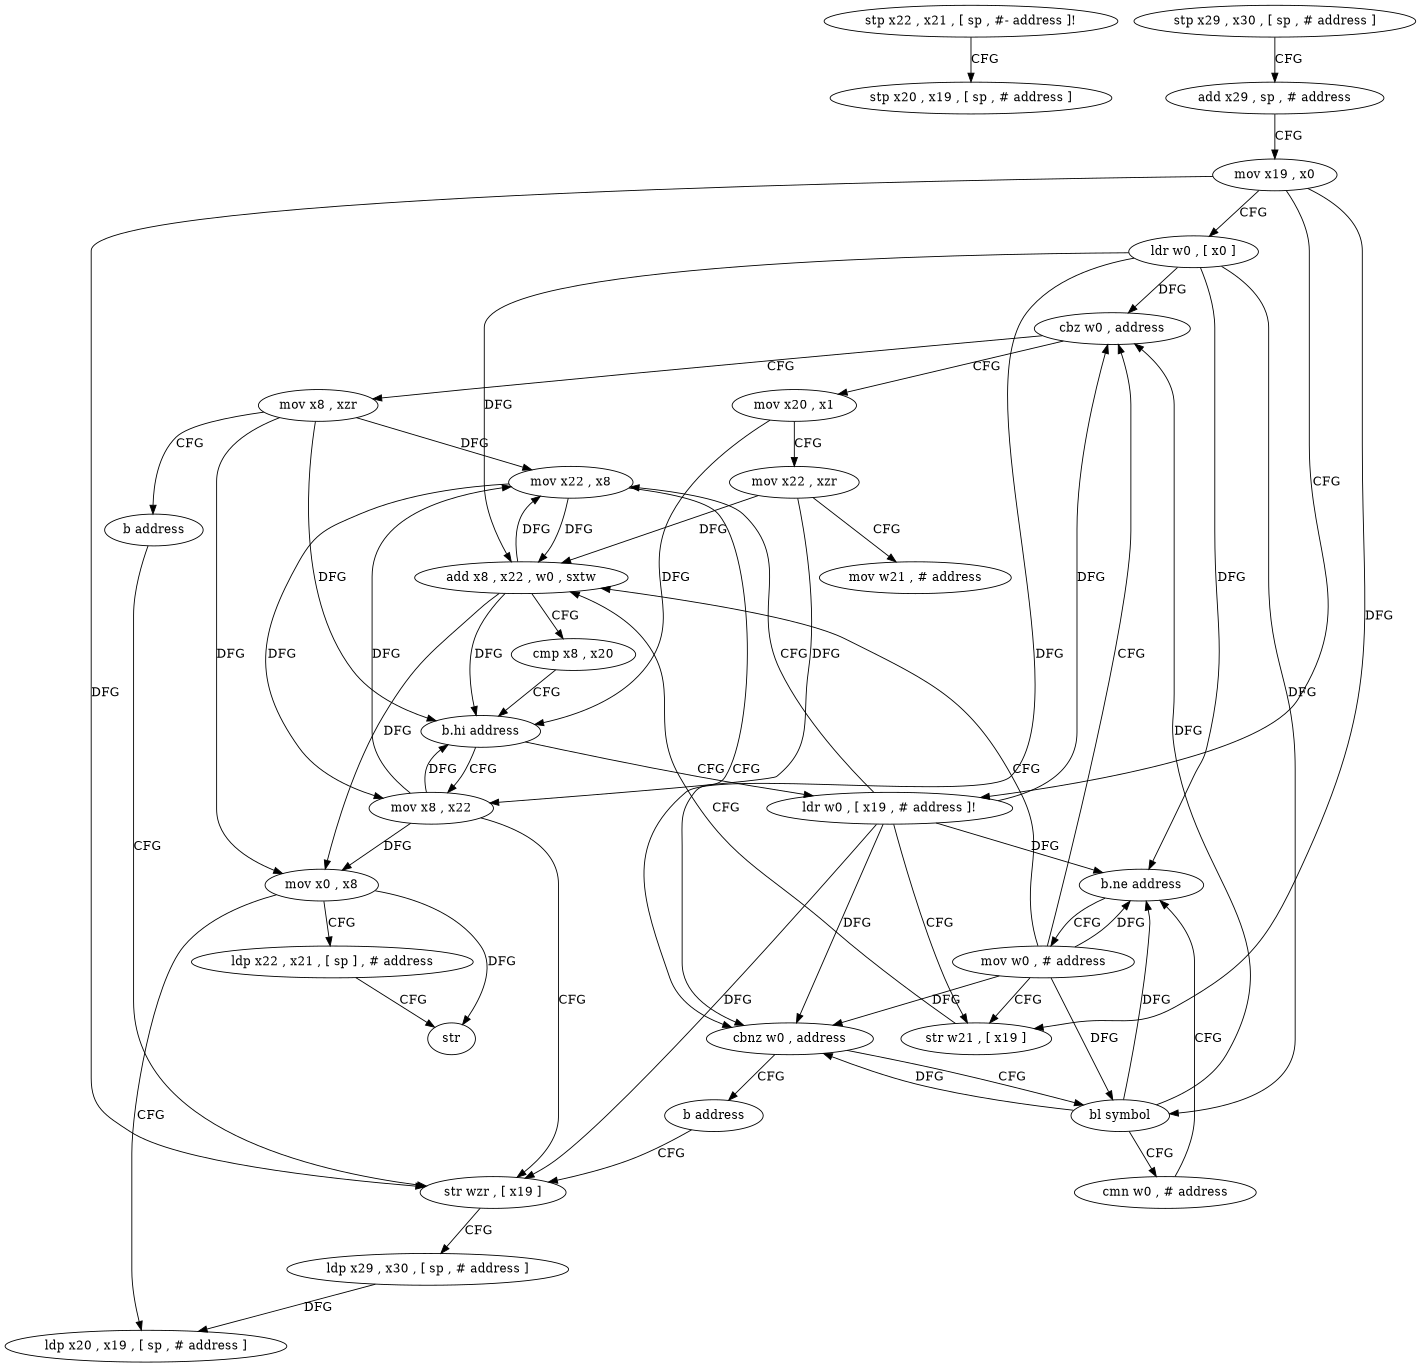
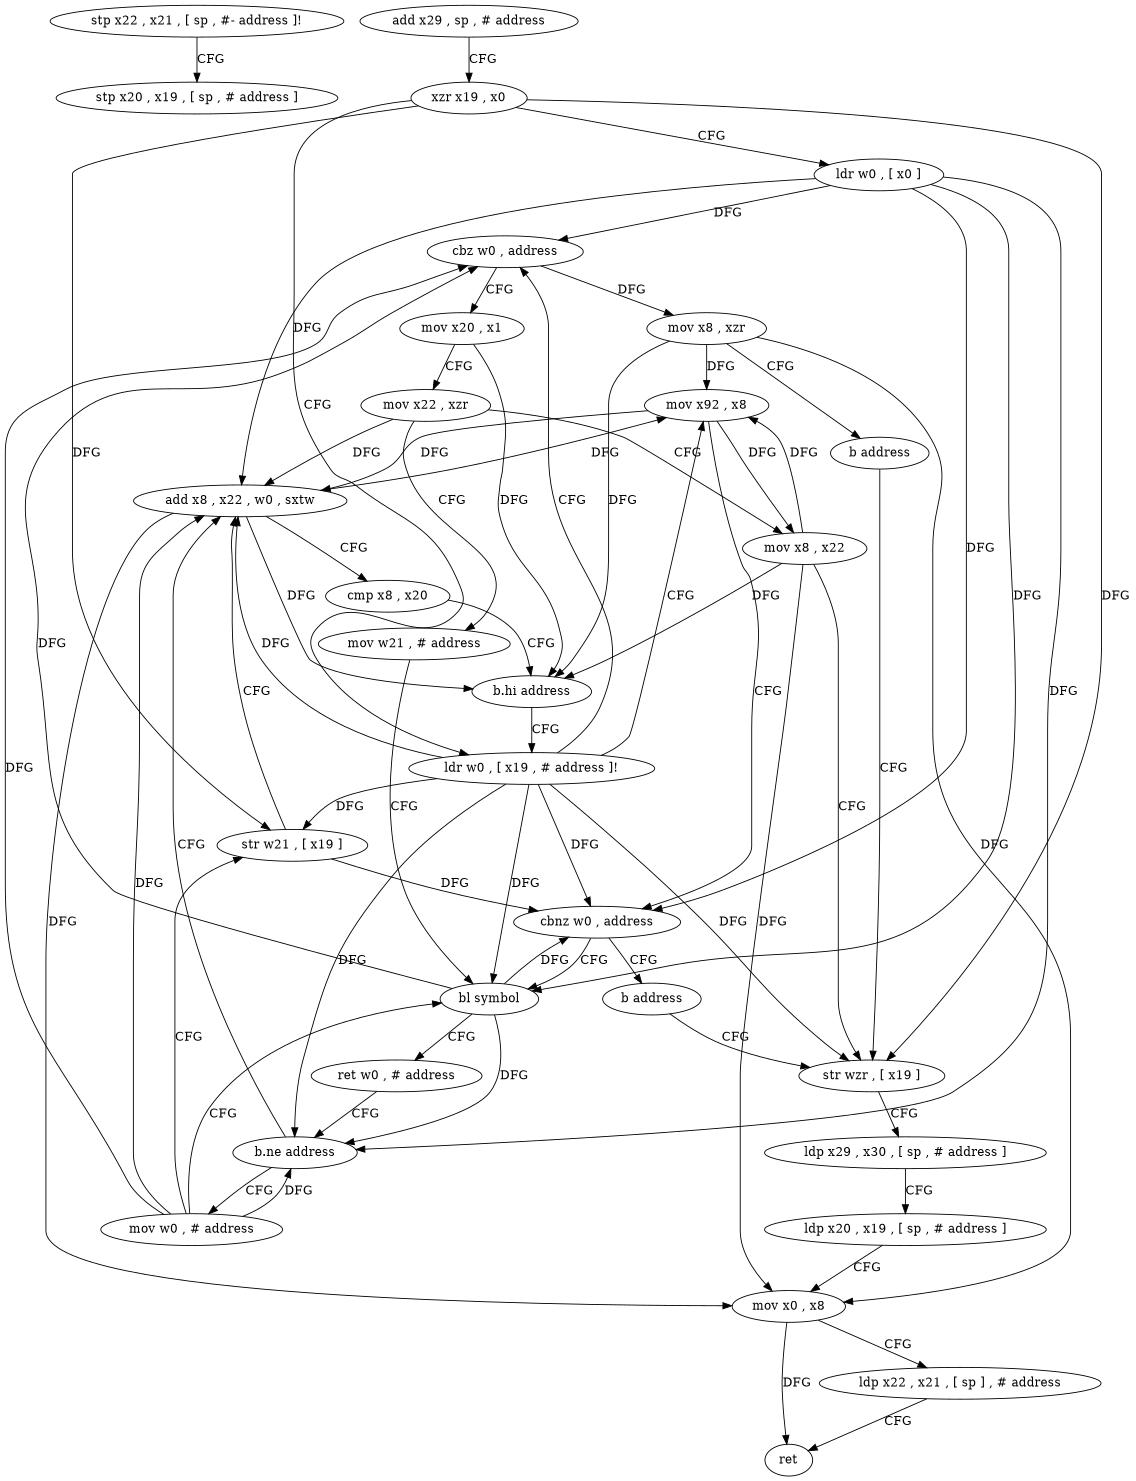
(1275, 21) -> none
(1275, 175) -> (469, 98)
(781, 367) -> (632, 290)
(571, 482) -> (707, 405)
(1092, 578) -> (572, 501)
(827, 655) -> (688, 453)
(1132, 655) -> (20, 768)
none -> (285, 687)
(467, 768) -> none
(1027, 770) -> (150, 884)
none -> (392, 829)
none -> (175, 834)
none -> (511, 879)
(940, 924) -> (350, 807)
(928, 997) -> (429, 888)
(452, 1039) -> (789, 1460)
(1105, 1039) -> (223, 1114)
(140, 1077) -> (850, 1266)
(1165, 1192) -> (397, 1076)
(319, 1308) -> (920, 1191)
